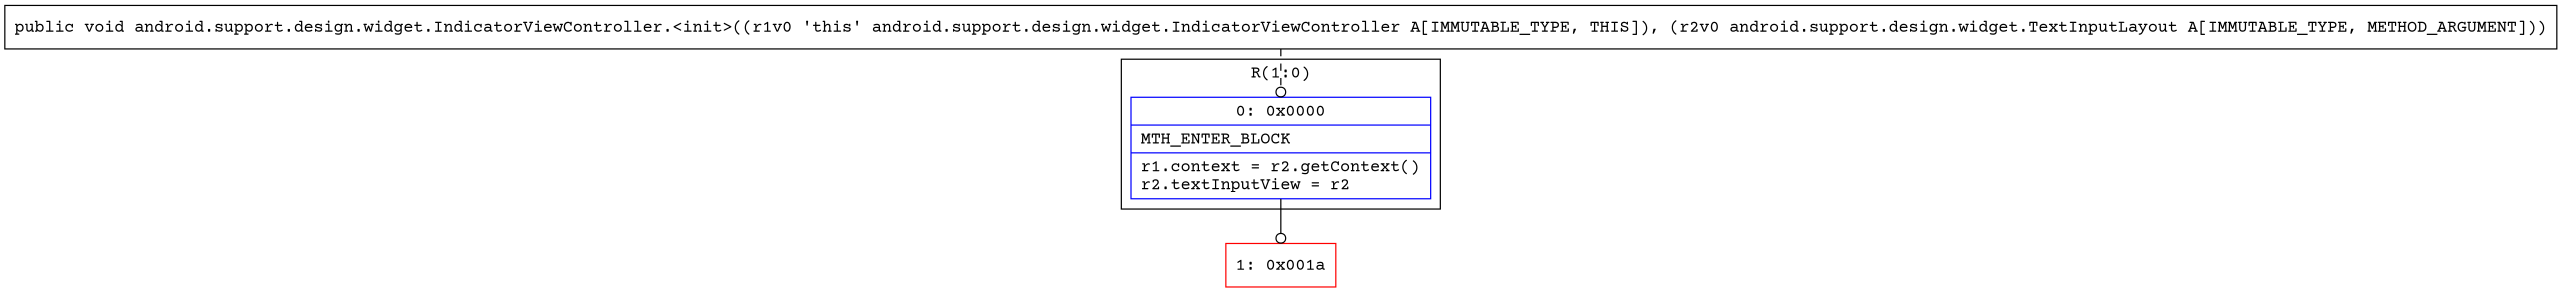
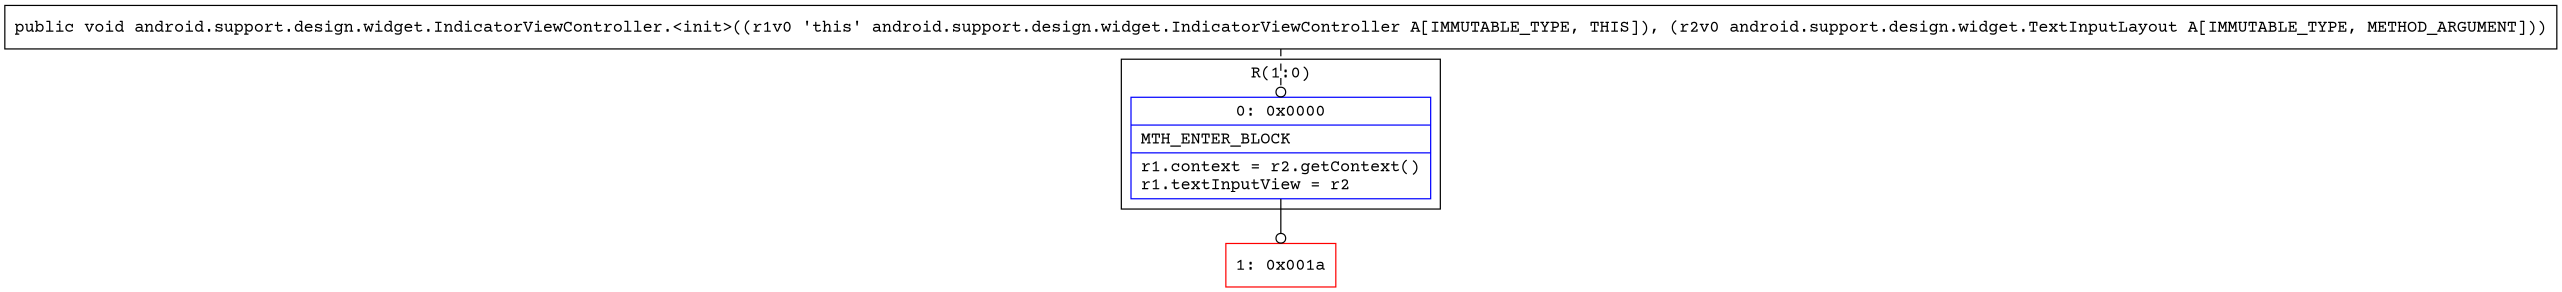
(1246, 184) -> (1246, 184)
